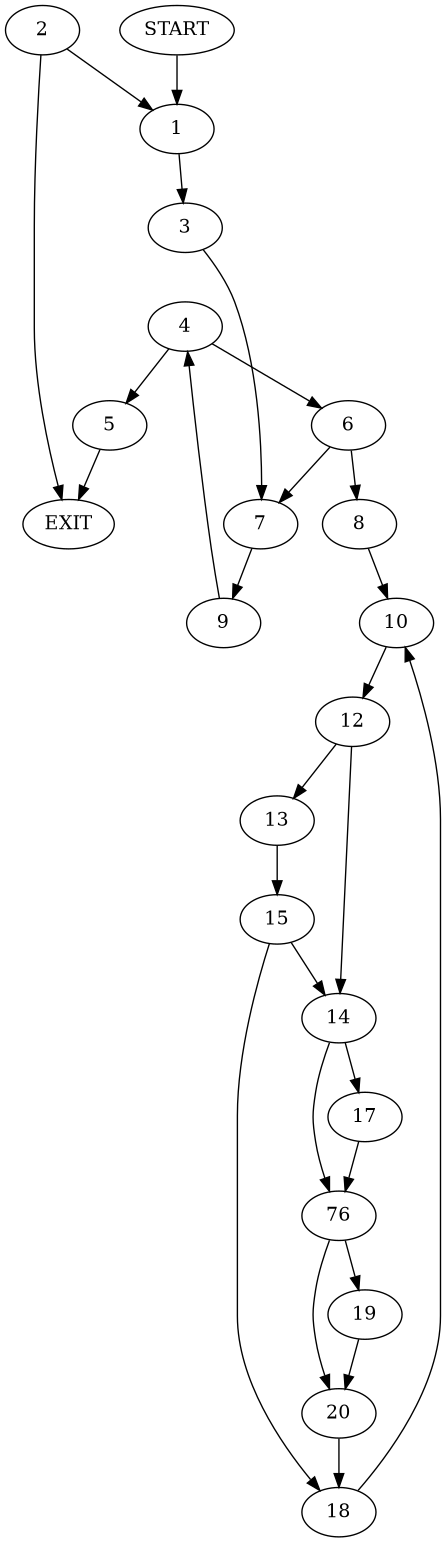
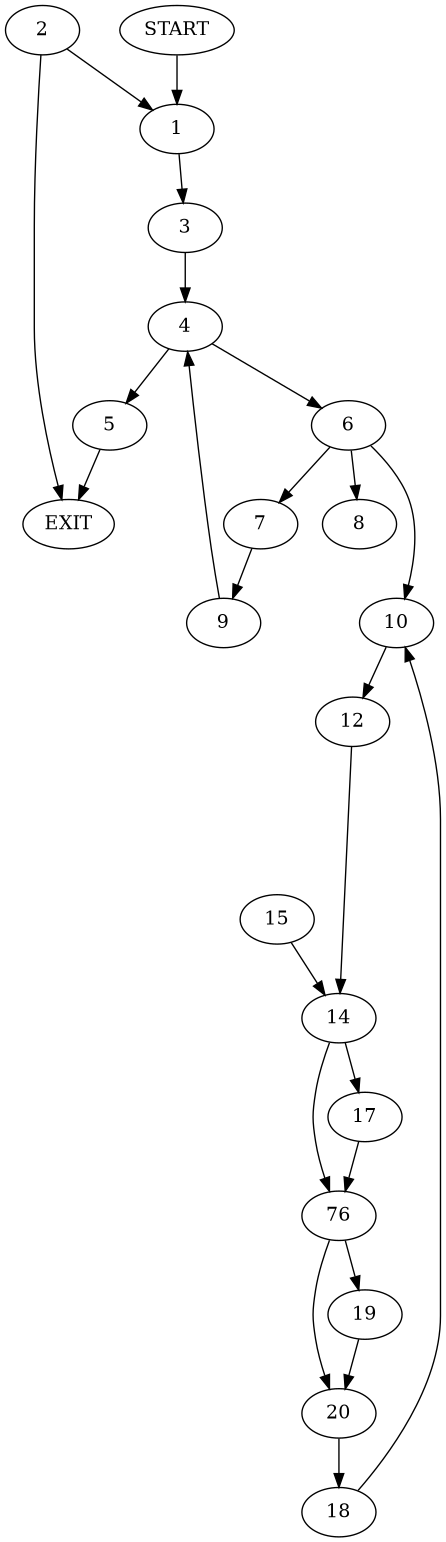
(249, 350) -> (185, 270)
(375, 567) -> (412, 509)
(277, 821) -> none
(237, 1219) -> none
